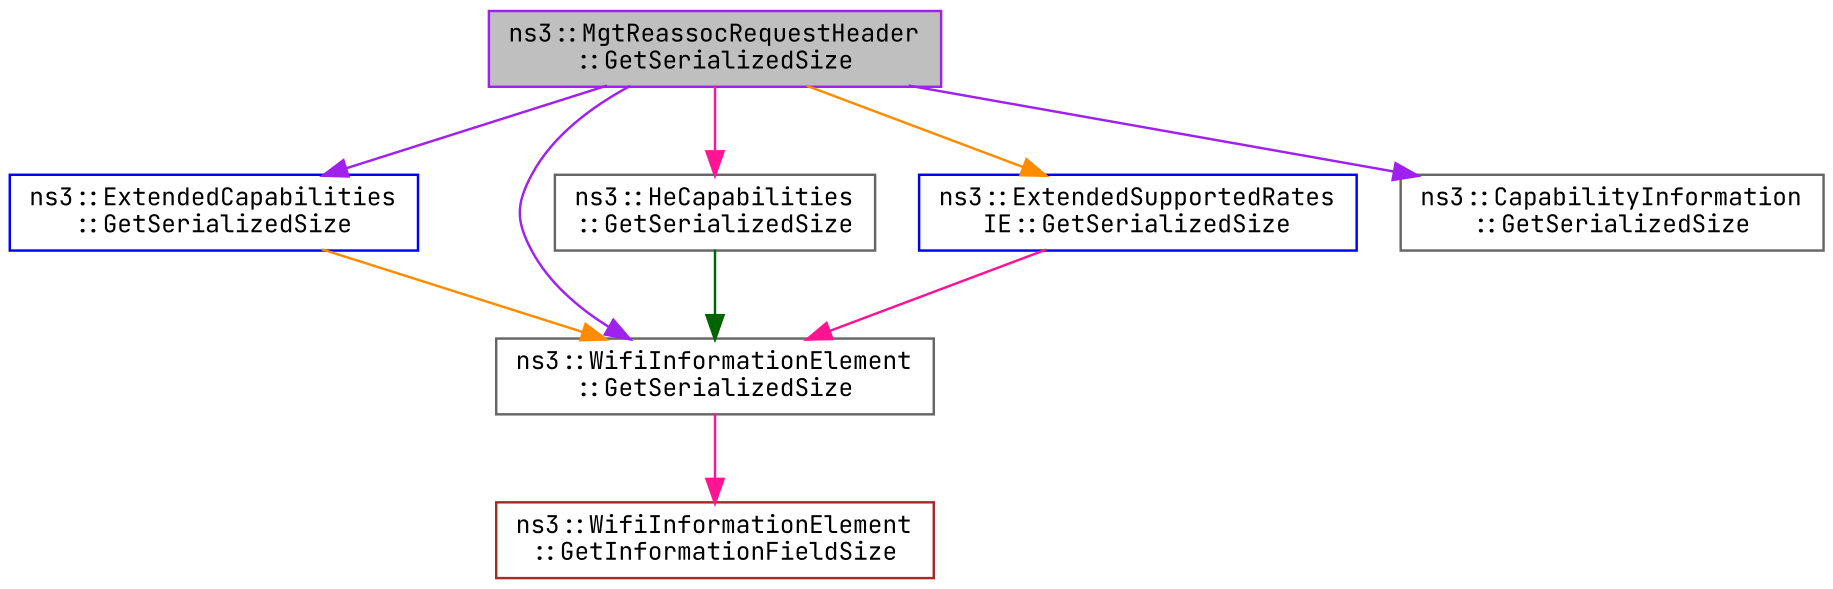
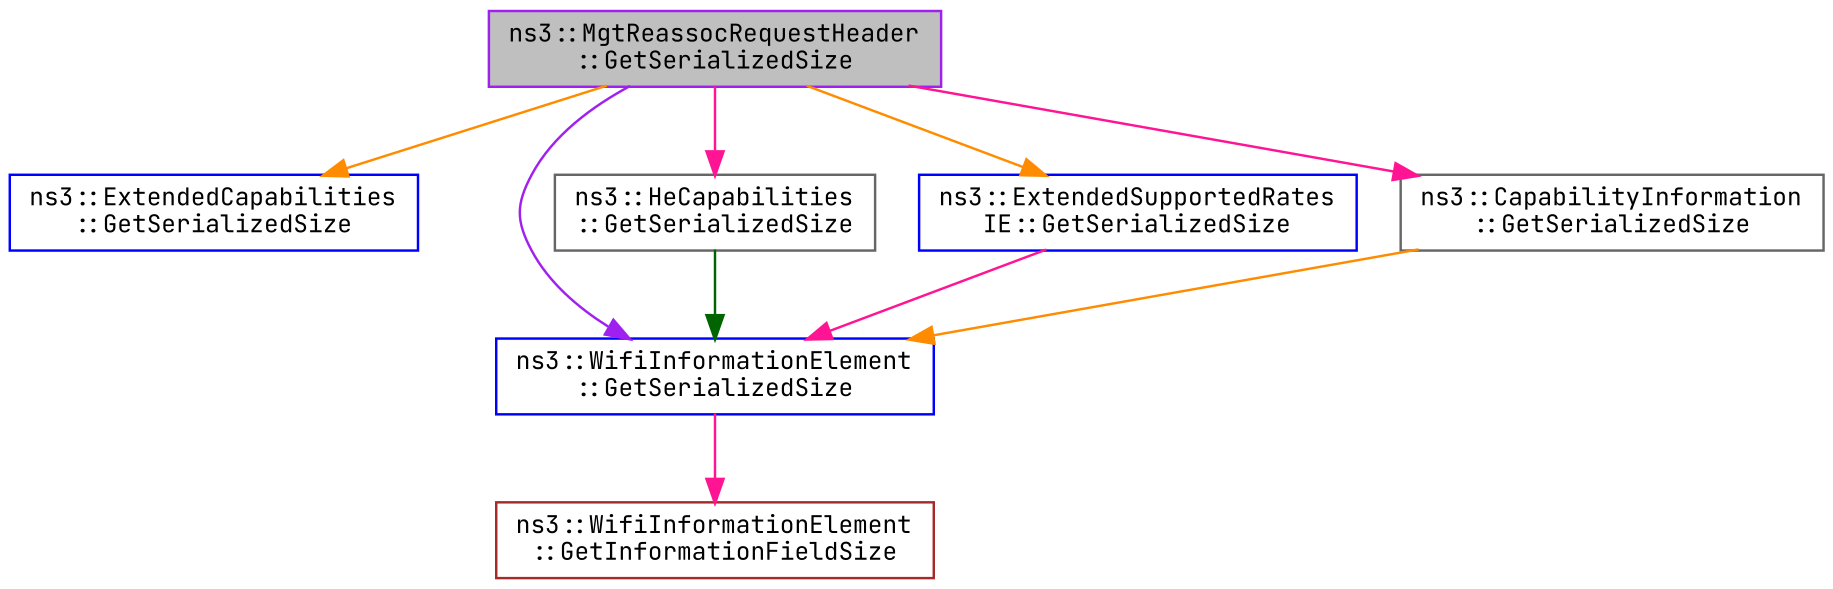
(476, 127) -> (476, 127)
(1151, 129) -> (1151, 129)
(452, 291) -> (1176, 292)
(715, 376) -> (715, 376)
